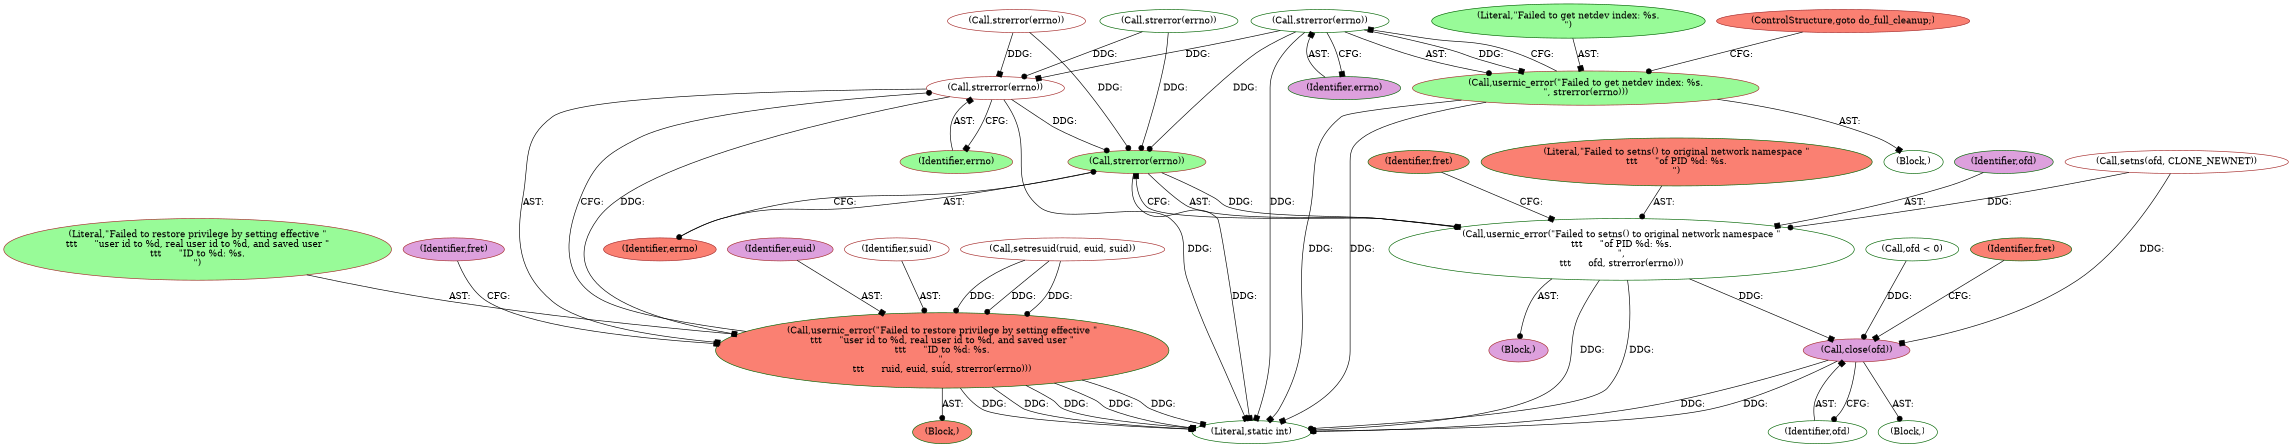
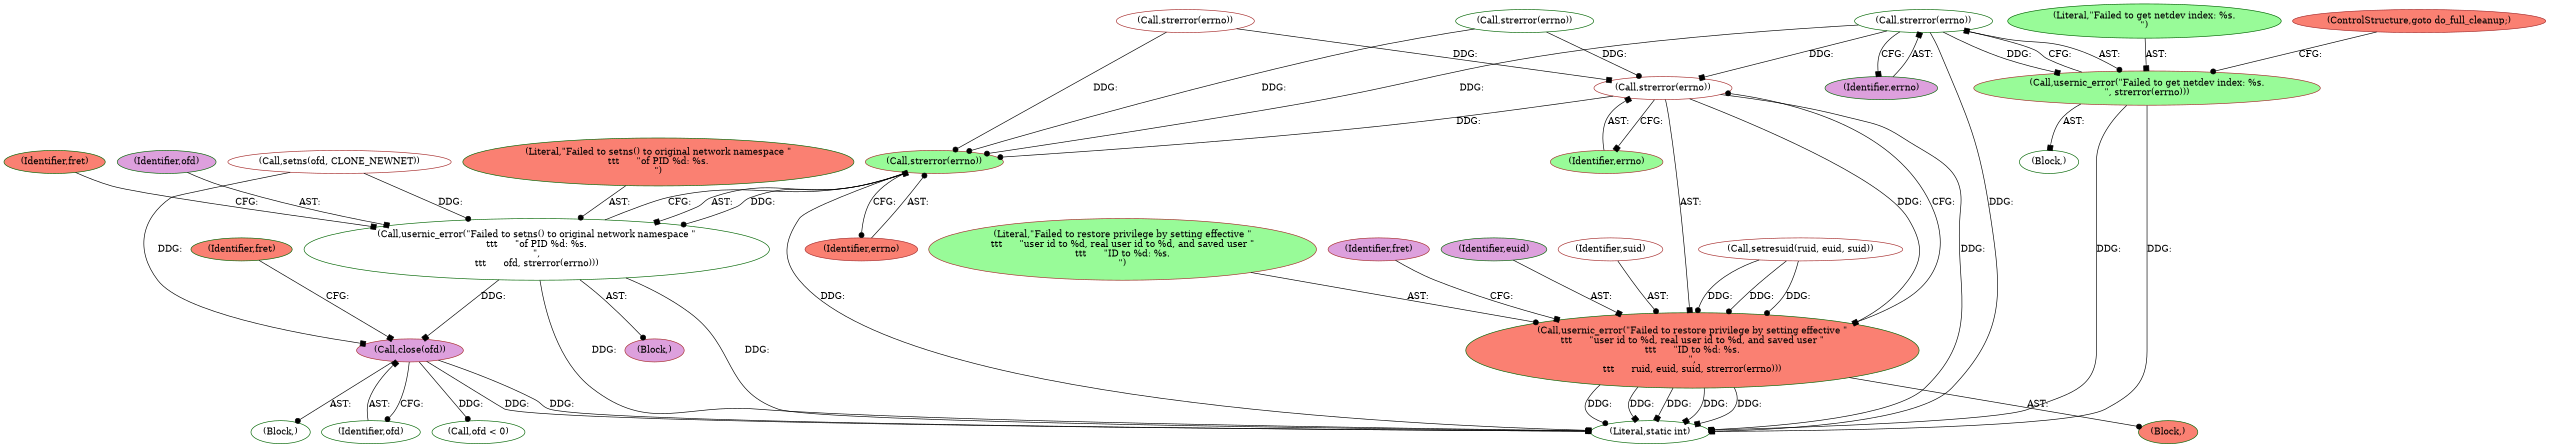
(780, 249) -> (1494, 249)
(1886, 298) -> (443, 389)
